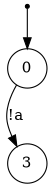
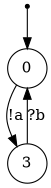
none -> (27, 121)
